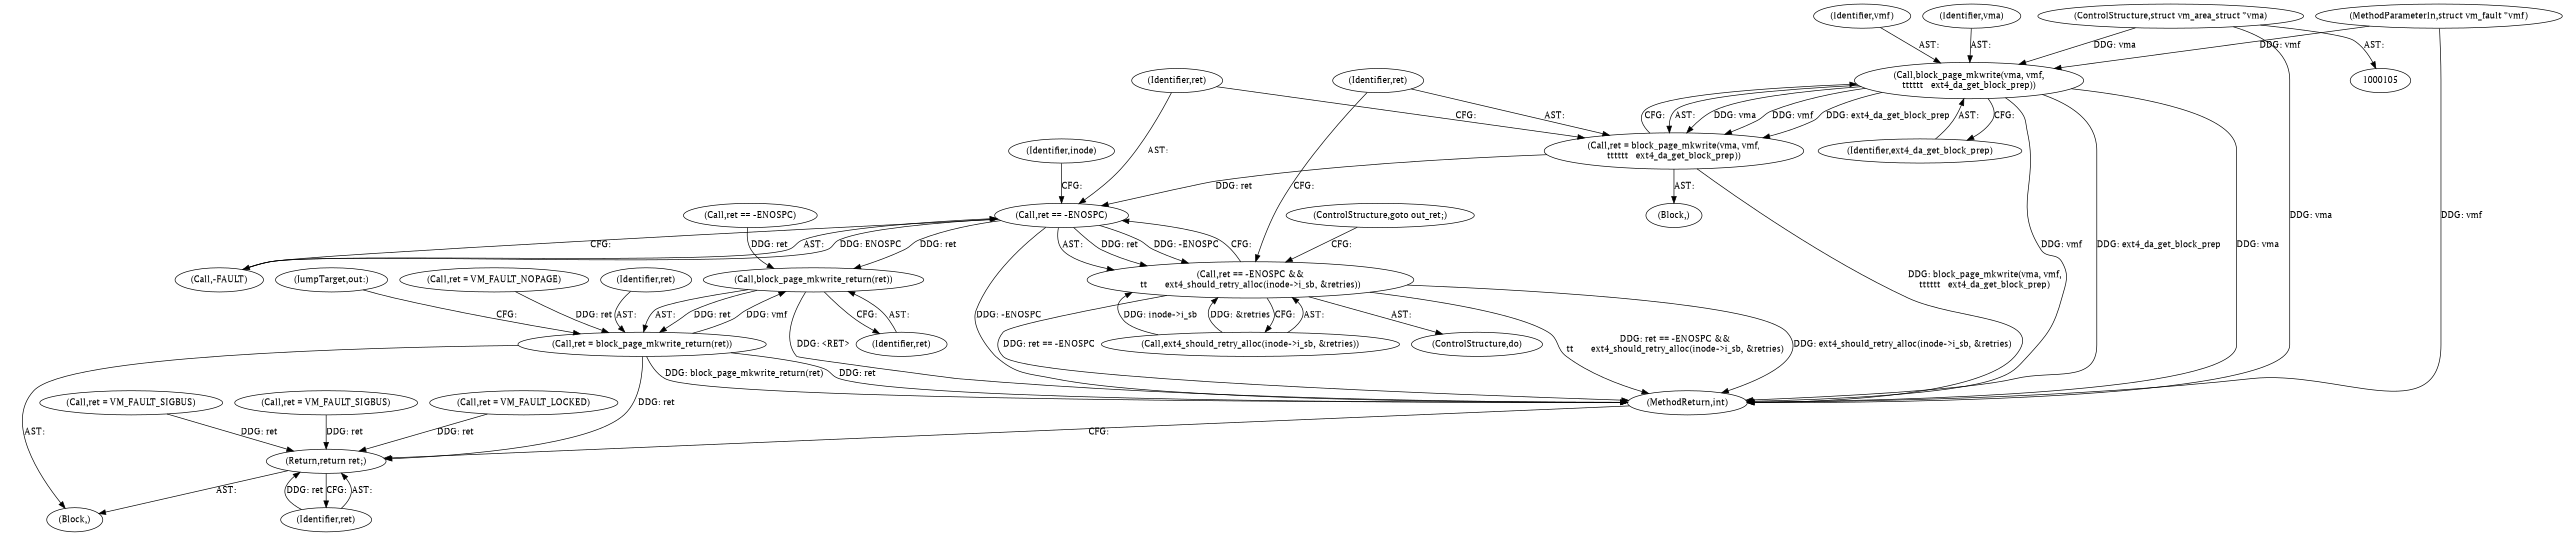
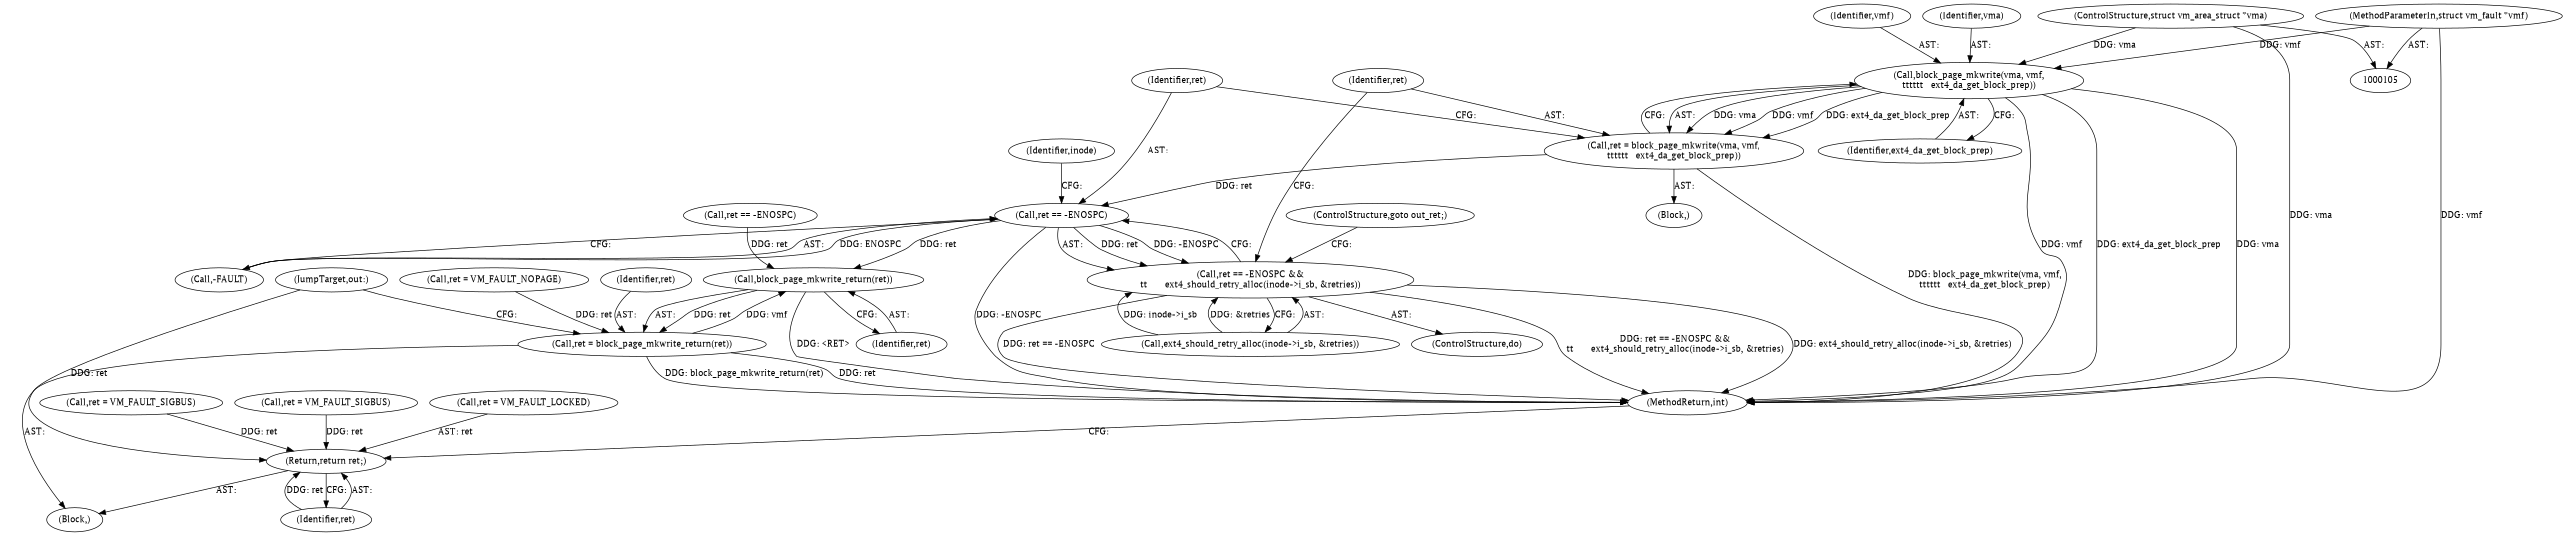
none -> (2405, 44)
(456, 432) -> (456, 432)
(542, 444) -> (68, 370)
